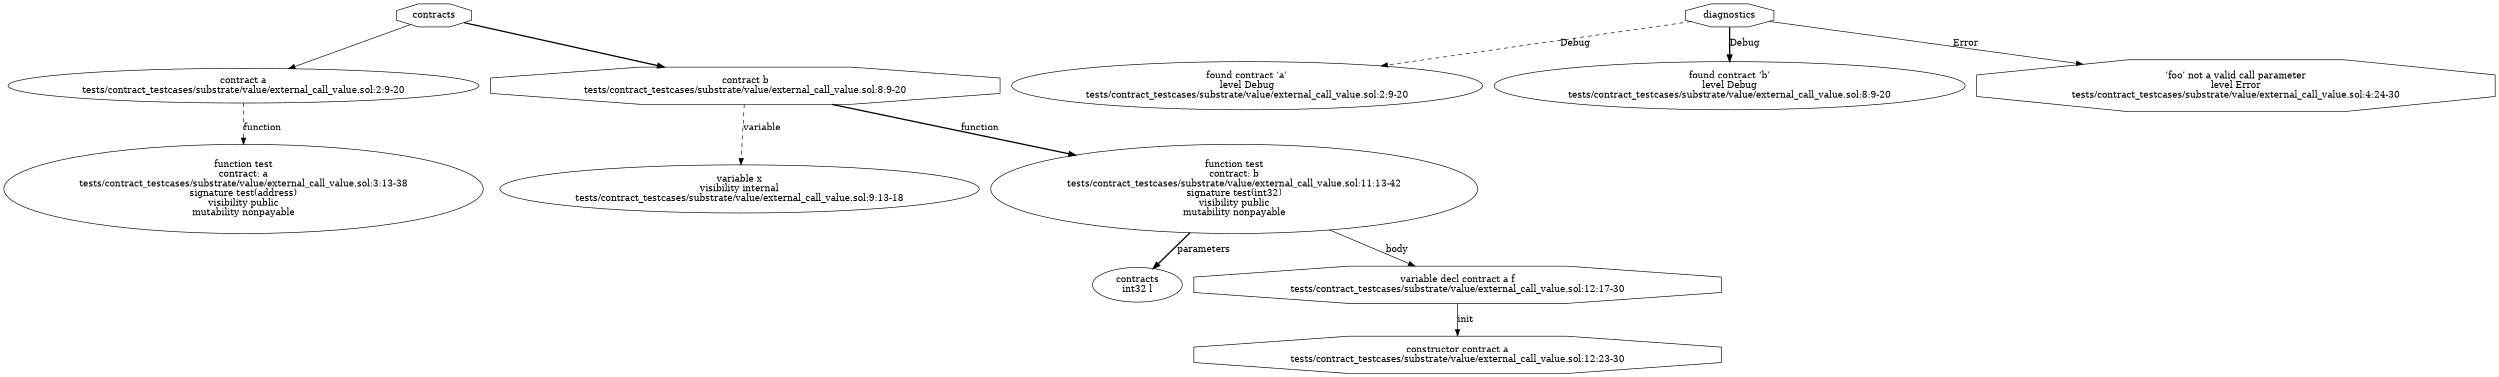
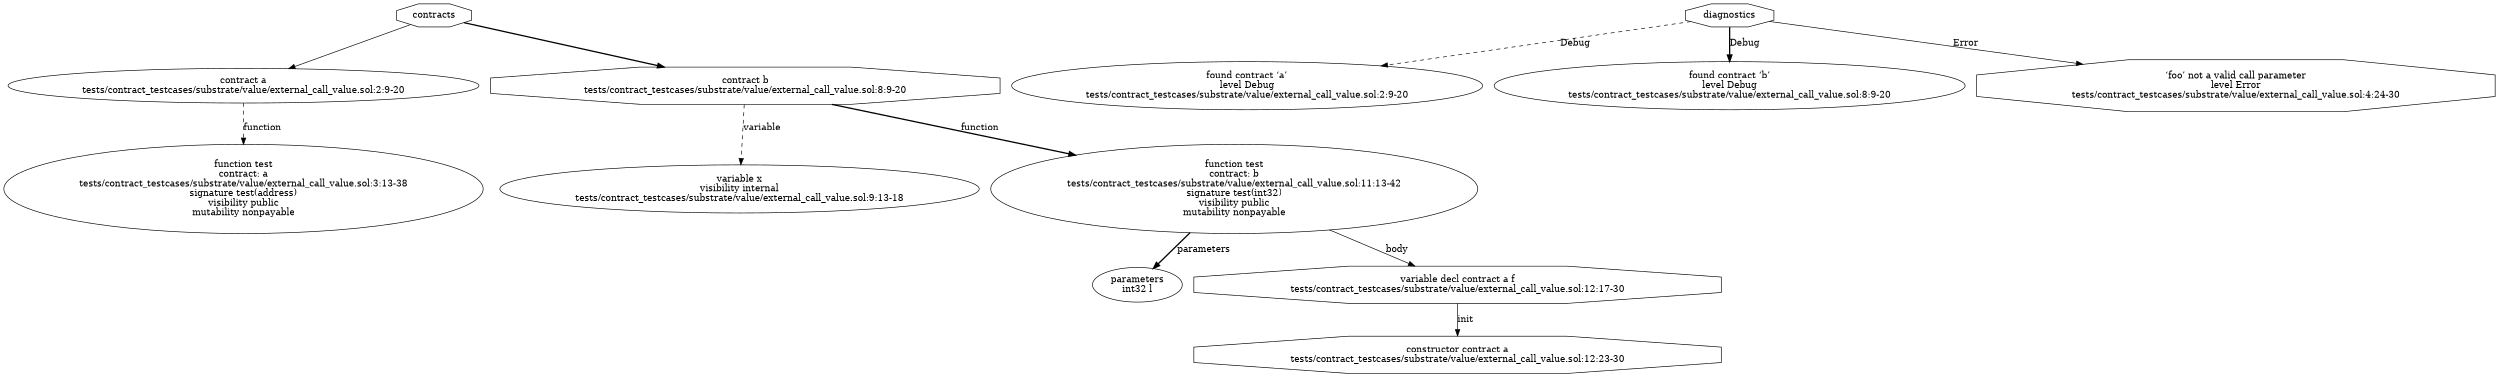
(1137, 285) -> (1137, 285)
